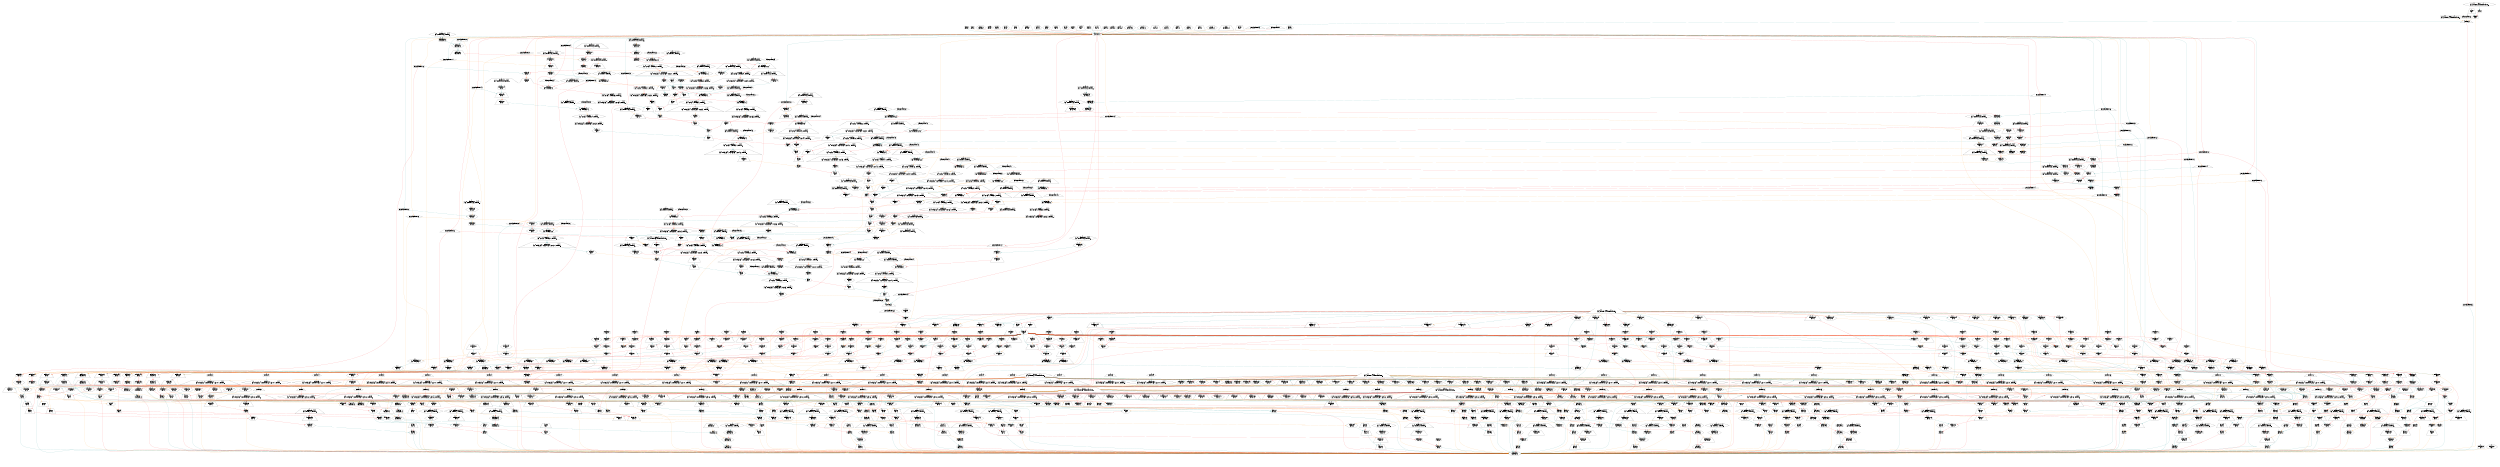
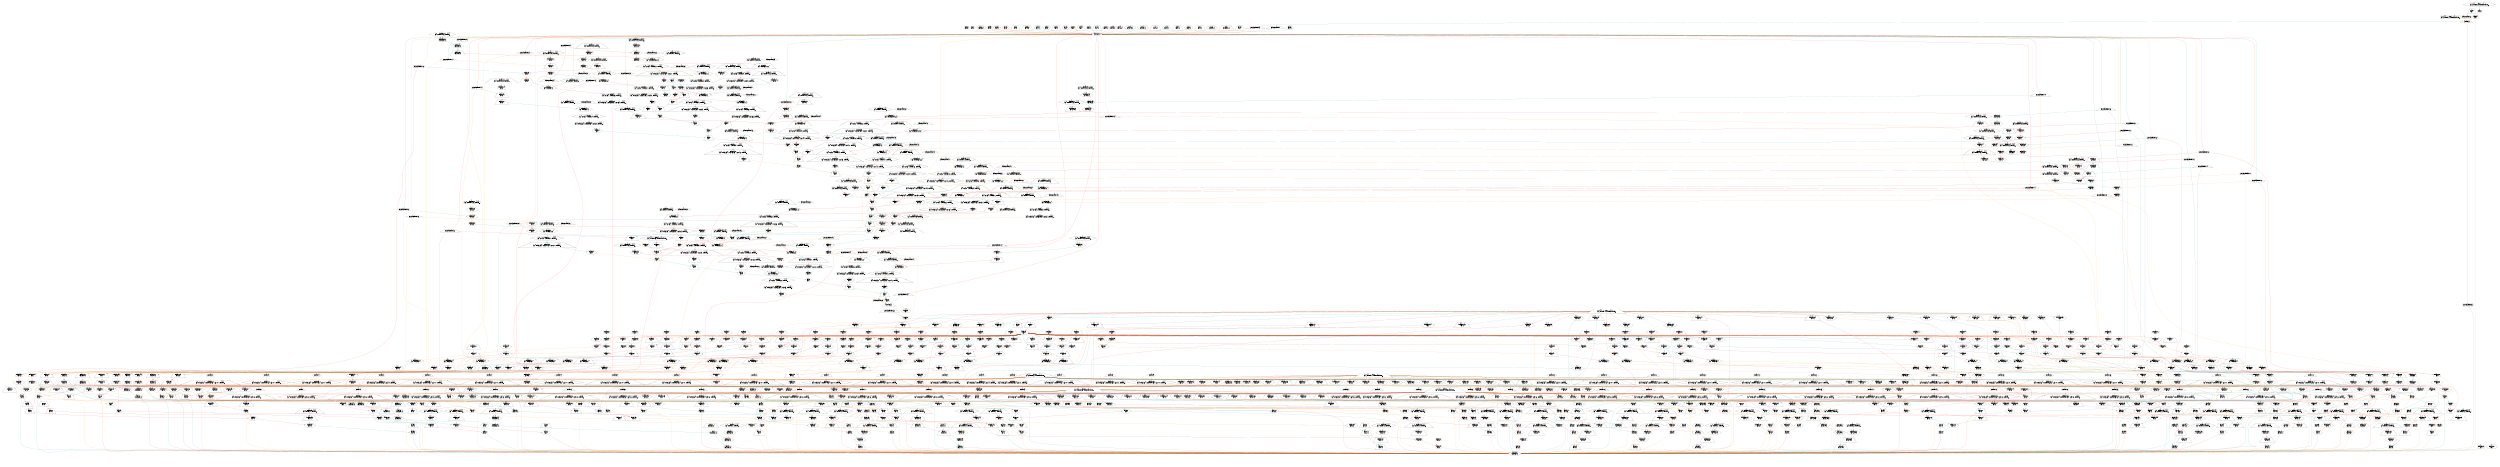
(789, 390) -> (789, 390)
